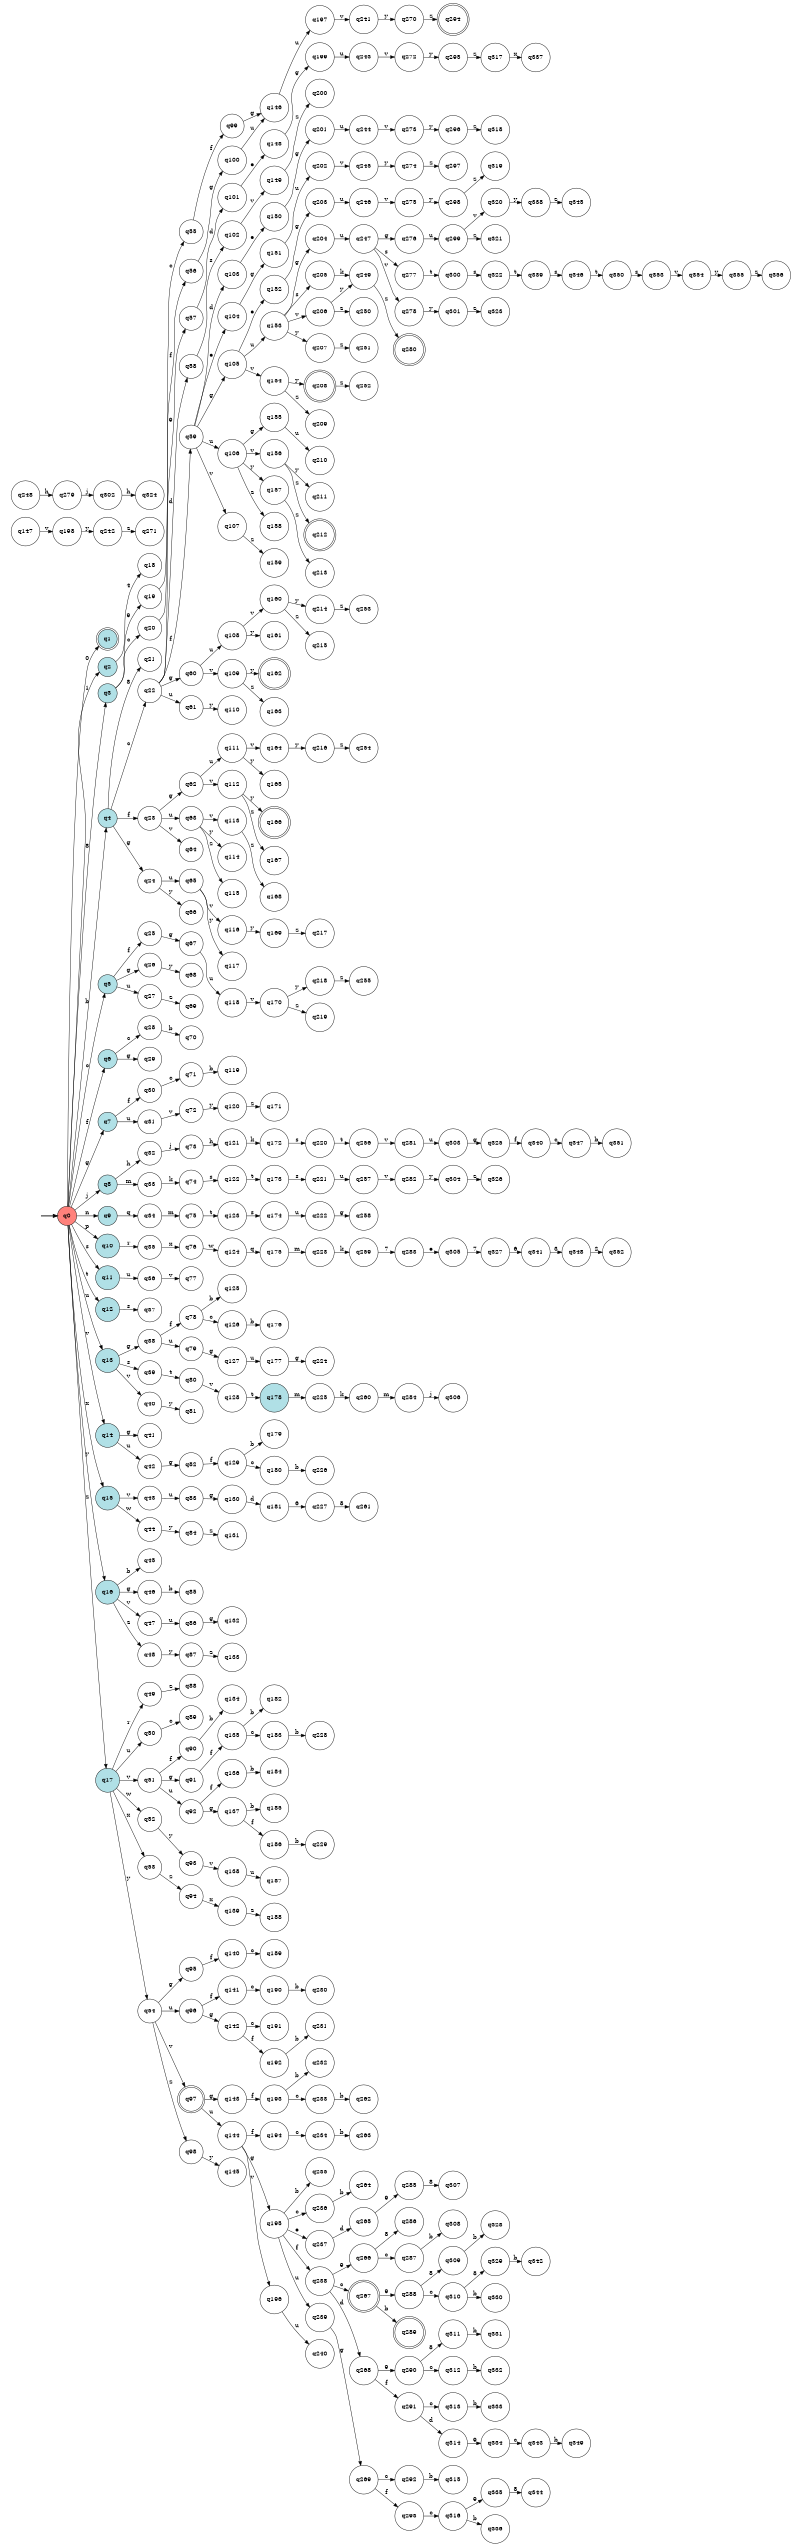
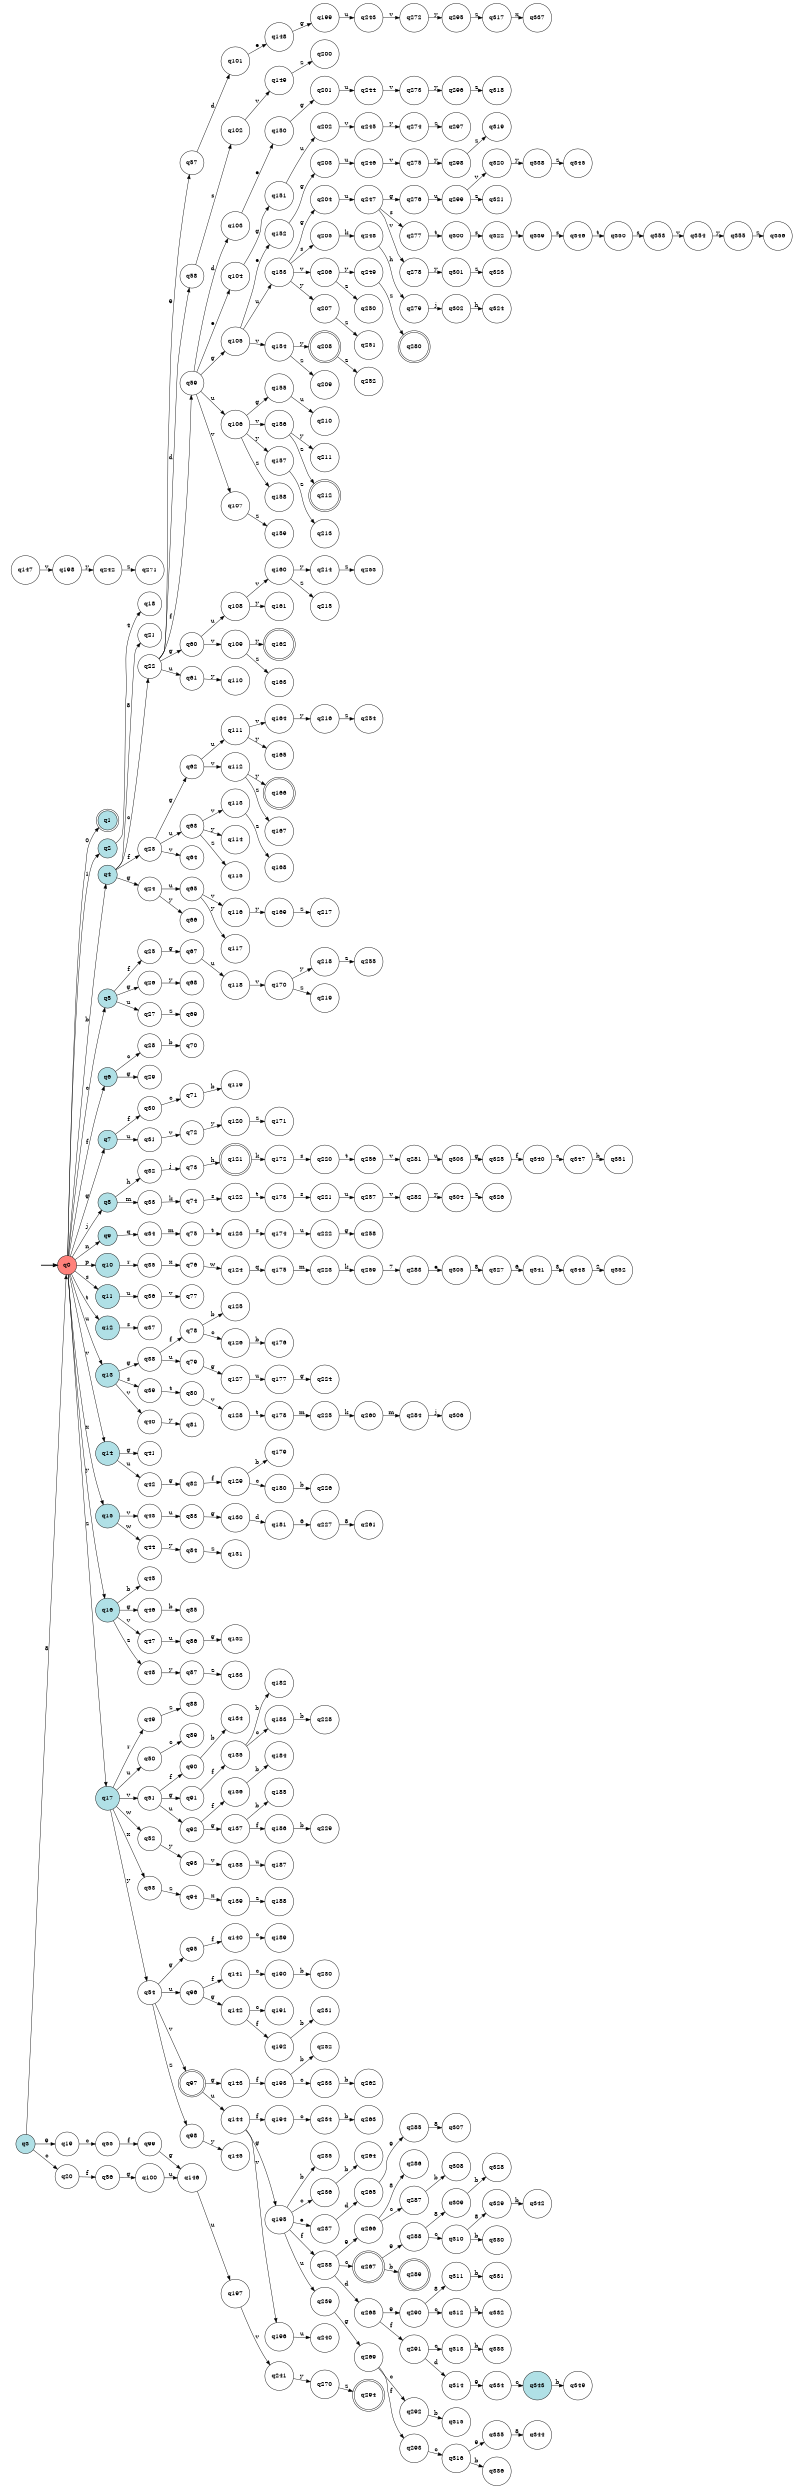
(340, 275) -> (345, 236)
(85, 906) -> (46, 1707)
(232, 1143) -> (235, 1159)
(475, 1249) -> (477, 1267)
(274, 1398) -> (279, 1416)
(536, 2443) -> (537, 2386)
